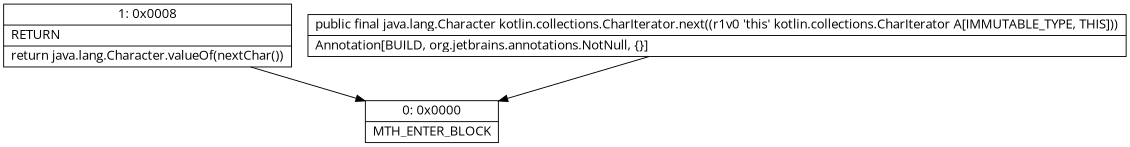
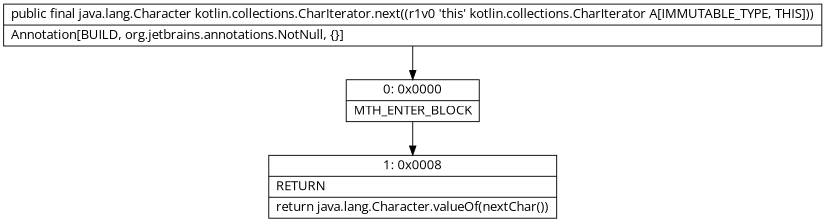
(303, 83) -> (413, 134)
